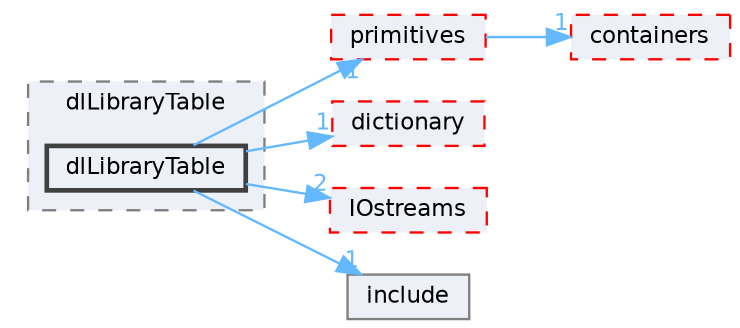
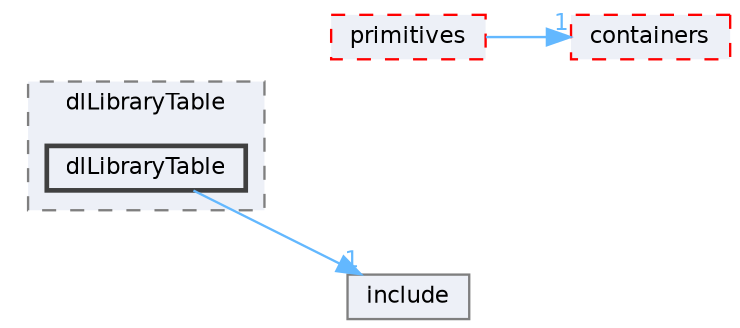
(282, 100) -> none
(408, 124) -> none
(408, 210) -> none
